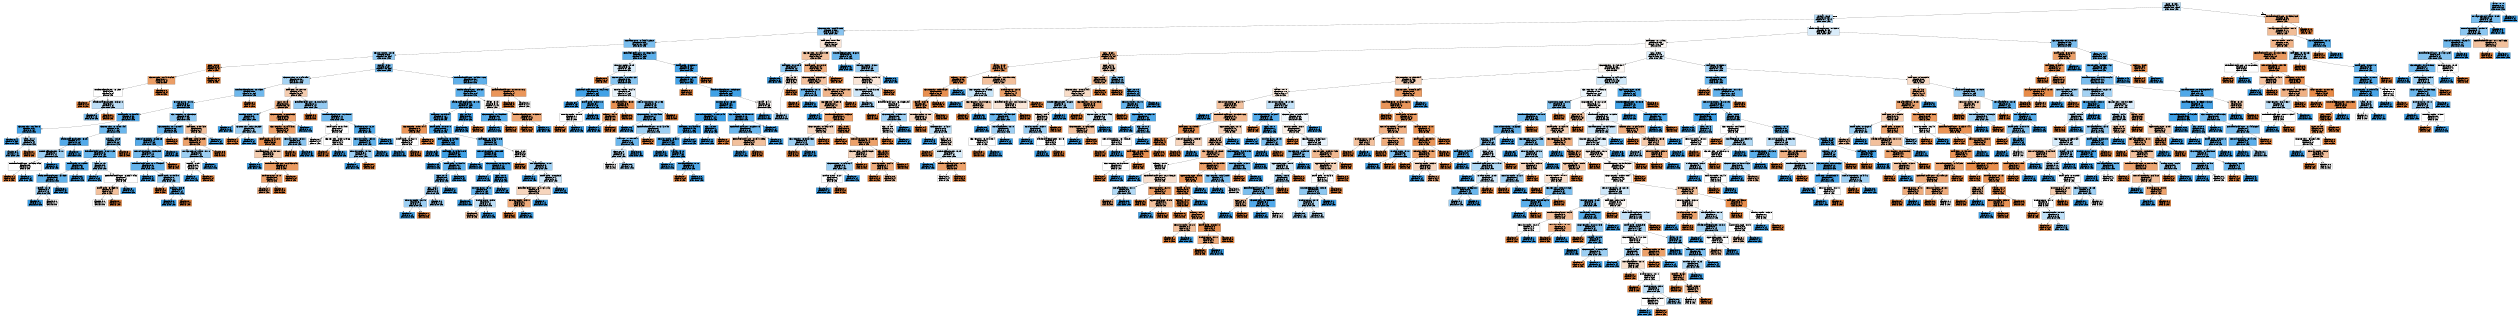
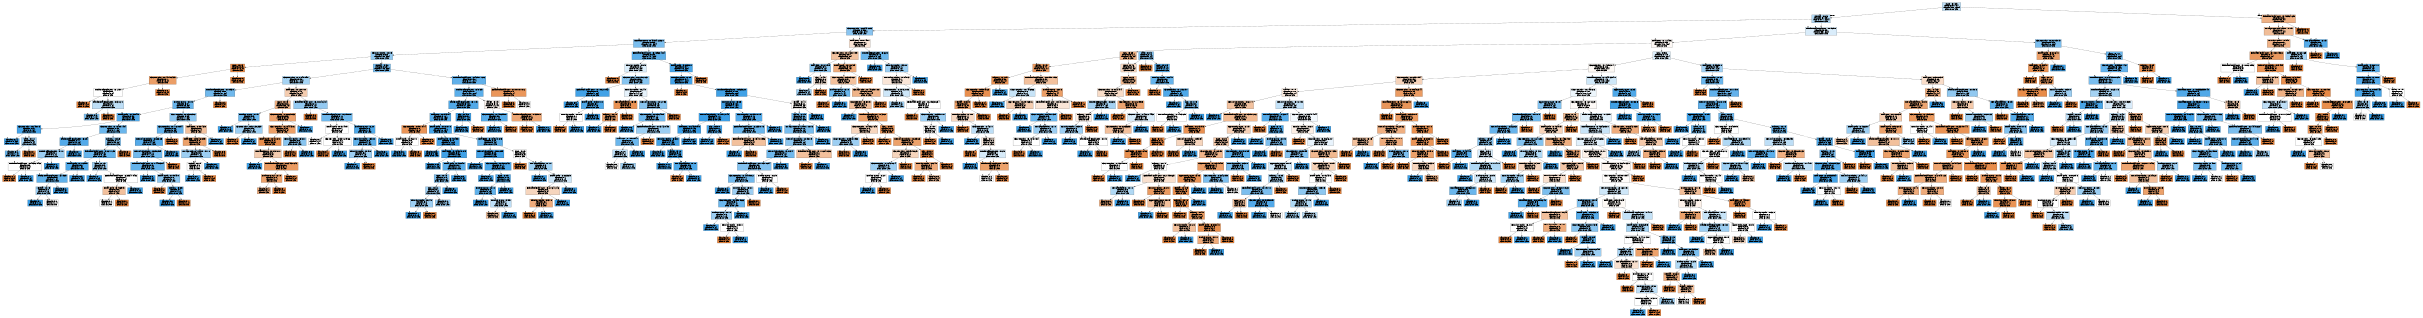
(1112, 74) -> (1138, 62)
(2058, 80) -> (2046, 80)
(1154, 105) -> none
(2040, 105) -> (2038, 105)
none -> (2380, 105)
(773, 111) -> (799, 110)
(1655, 129) -> (1649, 129)
